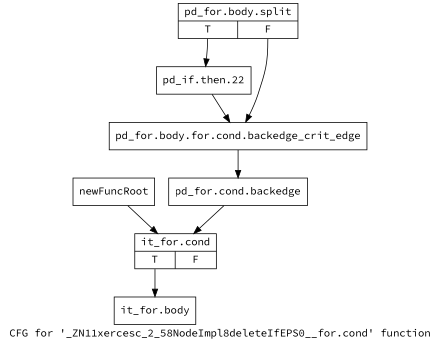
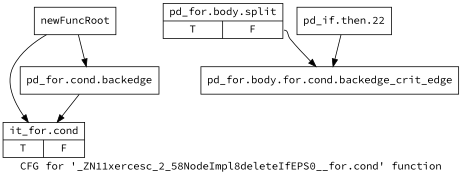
(207, 49) -> none
(238, 160) -> (81, 47)
(155, 311) -> none
